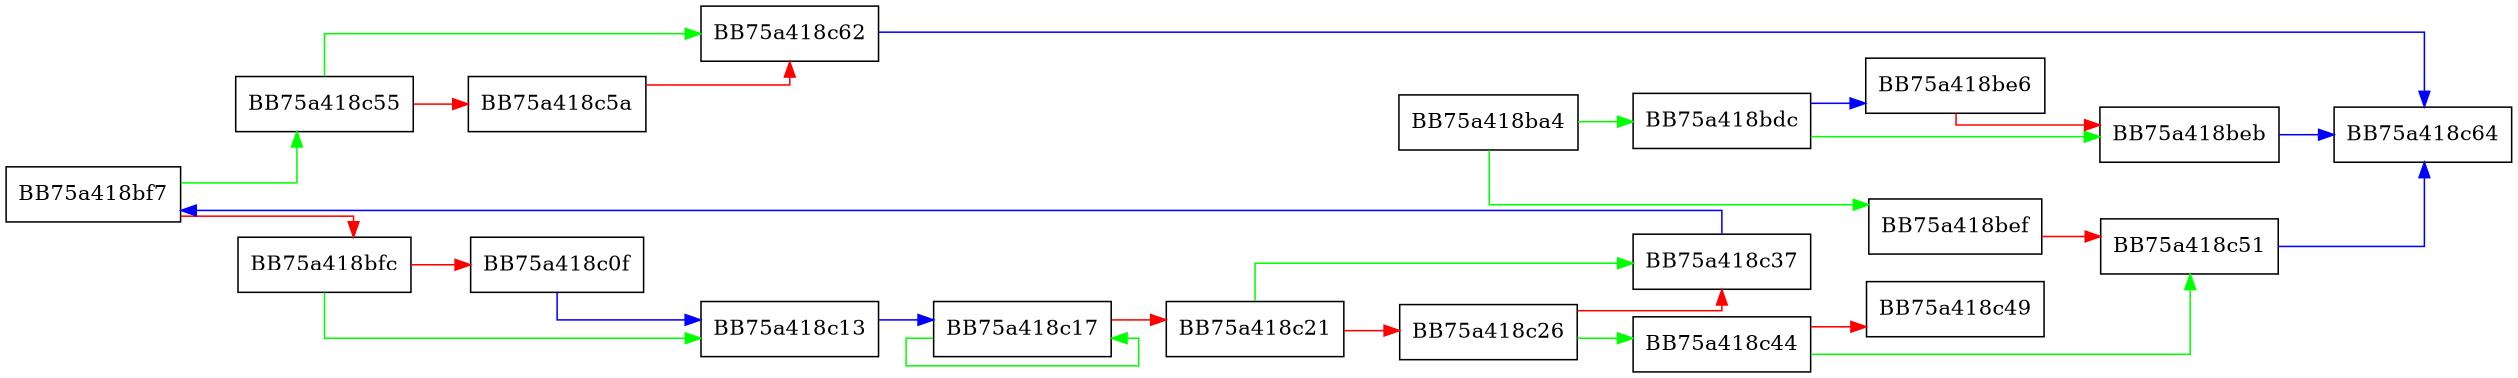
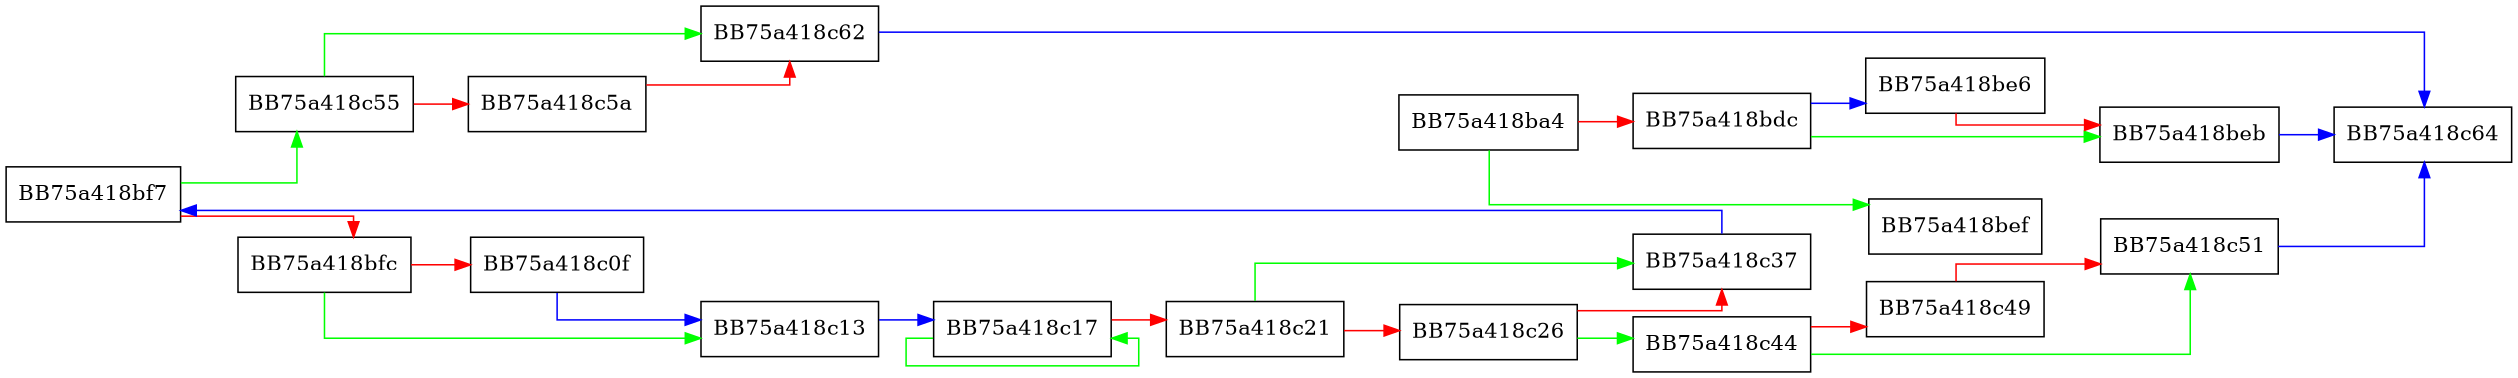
(1598, 122) -> (1598, 122)
(2063, 236) -> (2012, 264)
